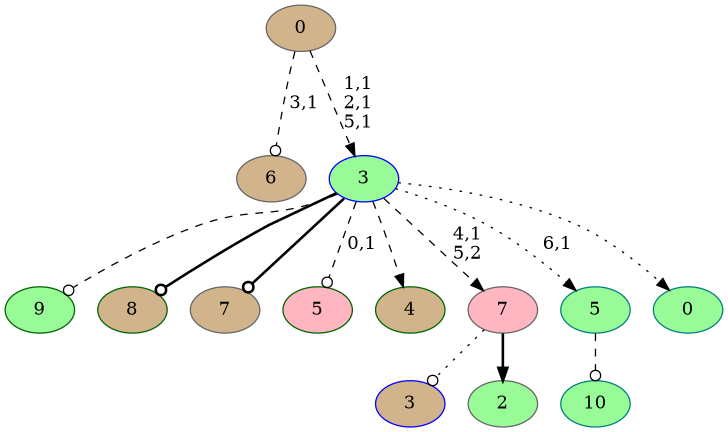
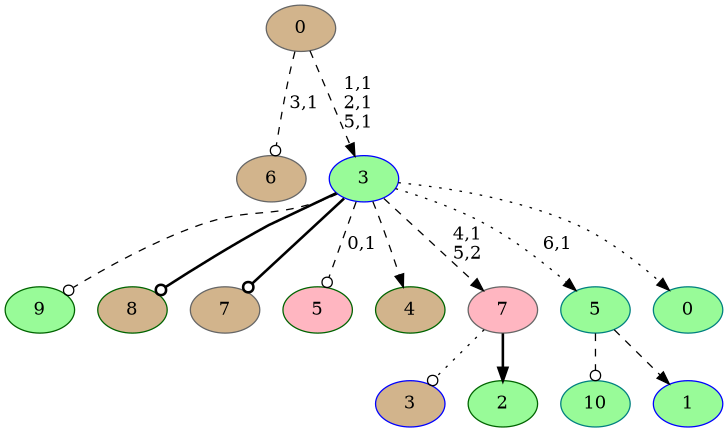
(503, 404) -> (503, 404)
none -> (688, 404)
